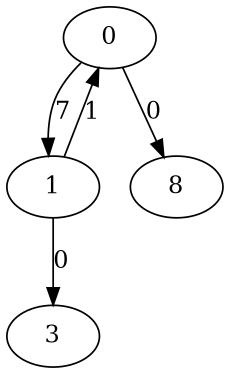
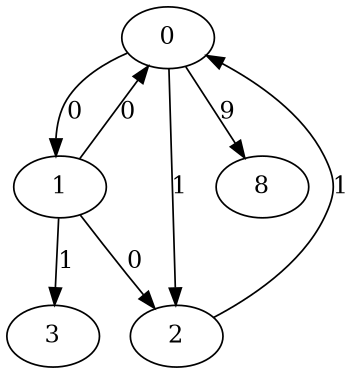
(63, 112) -> (75, 112)
(93, 112) -> (129, 112)
(154, 112) -> (228, 112)
(62, 262) -> (67, 262)
none -> (177, 336)
